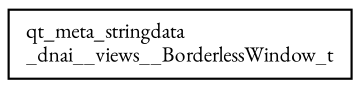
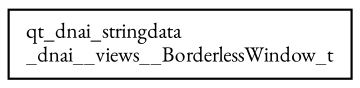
(180, 44) -> (180, 44)
